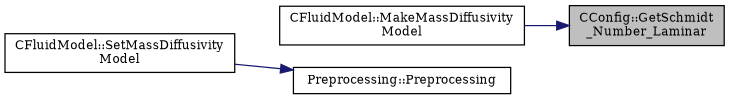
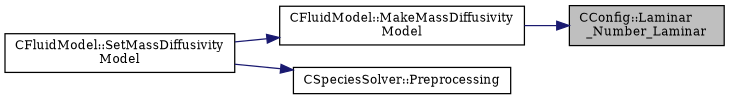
(647, 26) -> (647, 26)
none -> (251, 40)
(402, 81) -> (402, 81)
